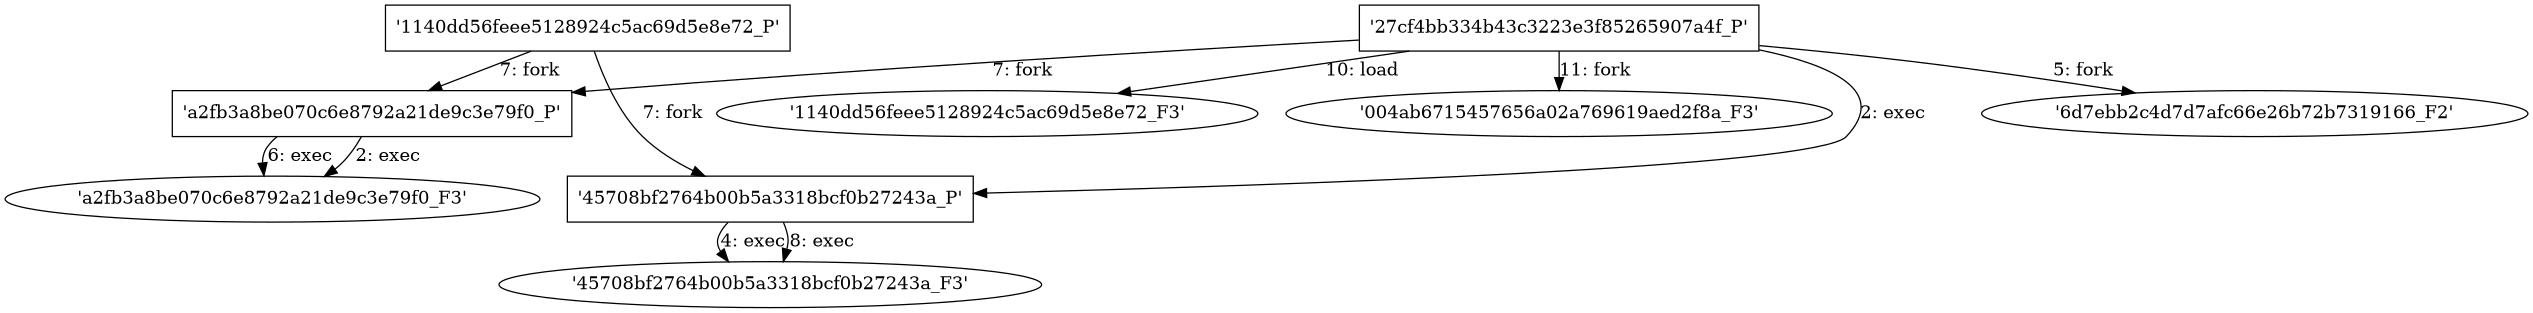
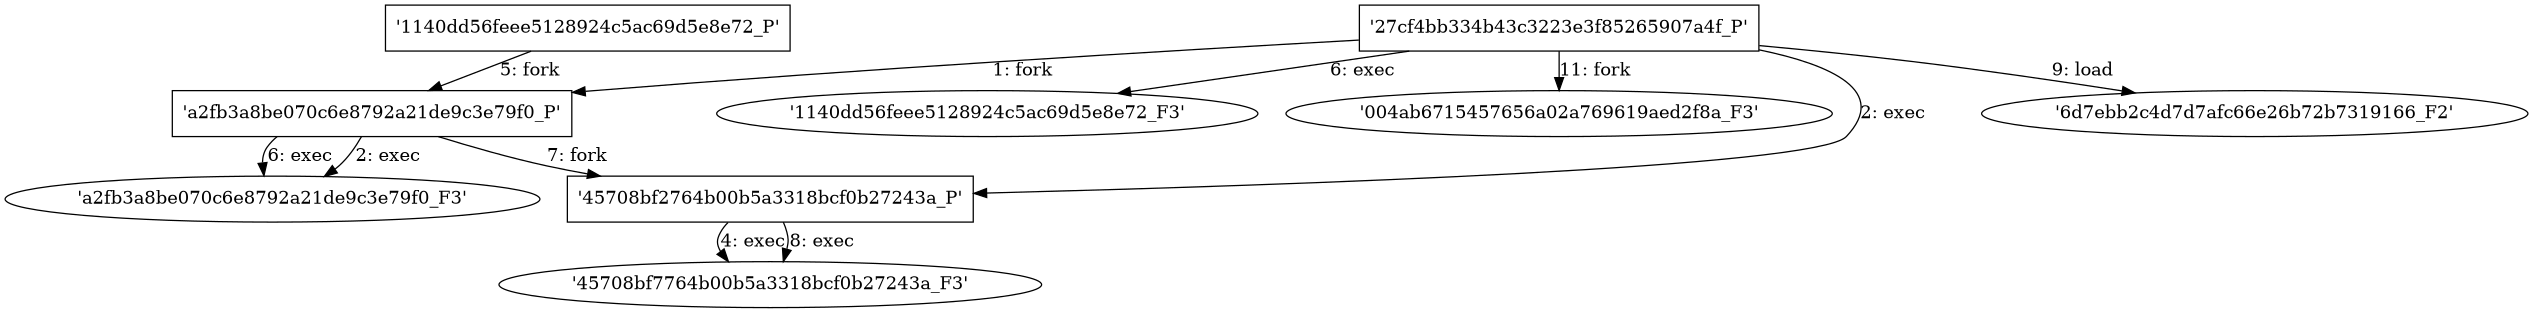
(530, 71) -> (530, 71)
(1022, 71) -> (1022, 71)
(1363, 71) -> (1363, 71)
(2083, 71) -> (2083, 71)
(630, 122) -> (512, 158)
(770, 285) -> (770, 285)
